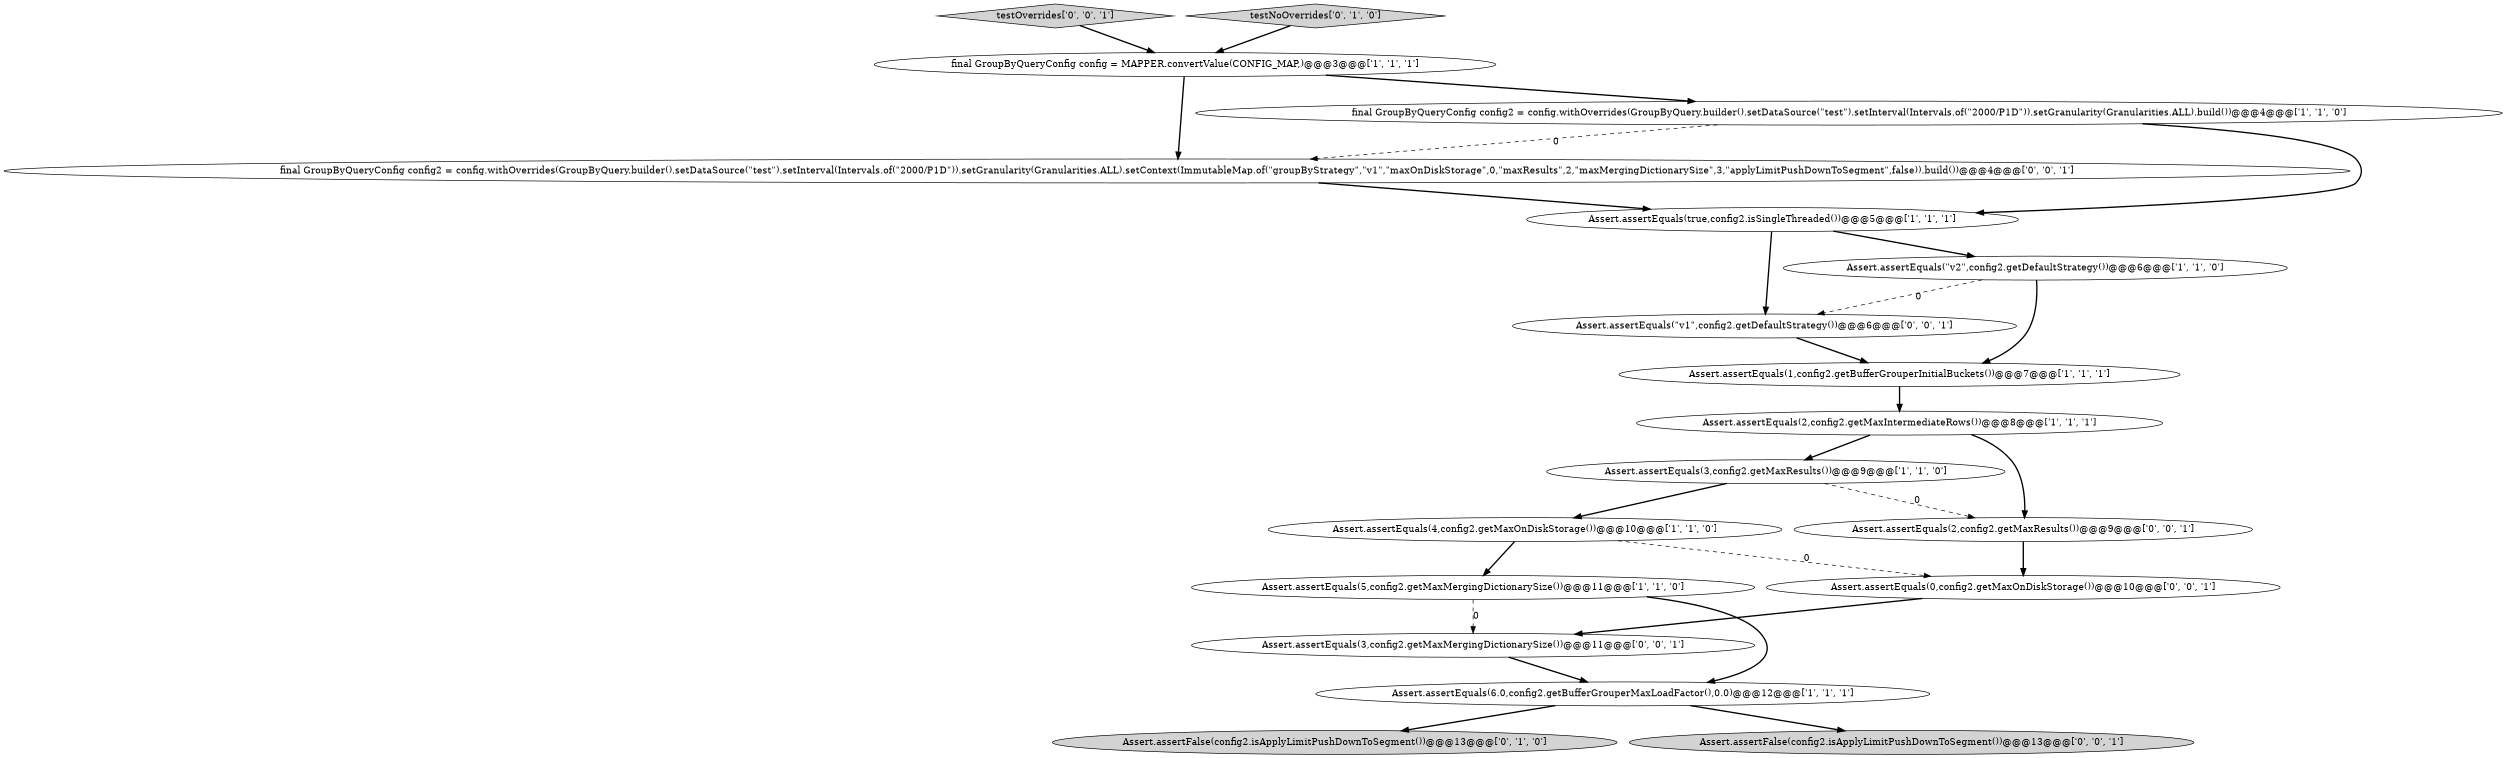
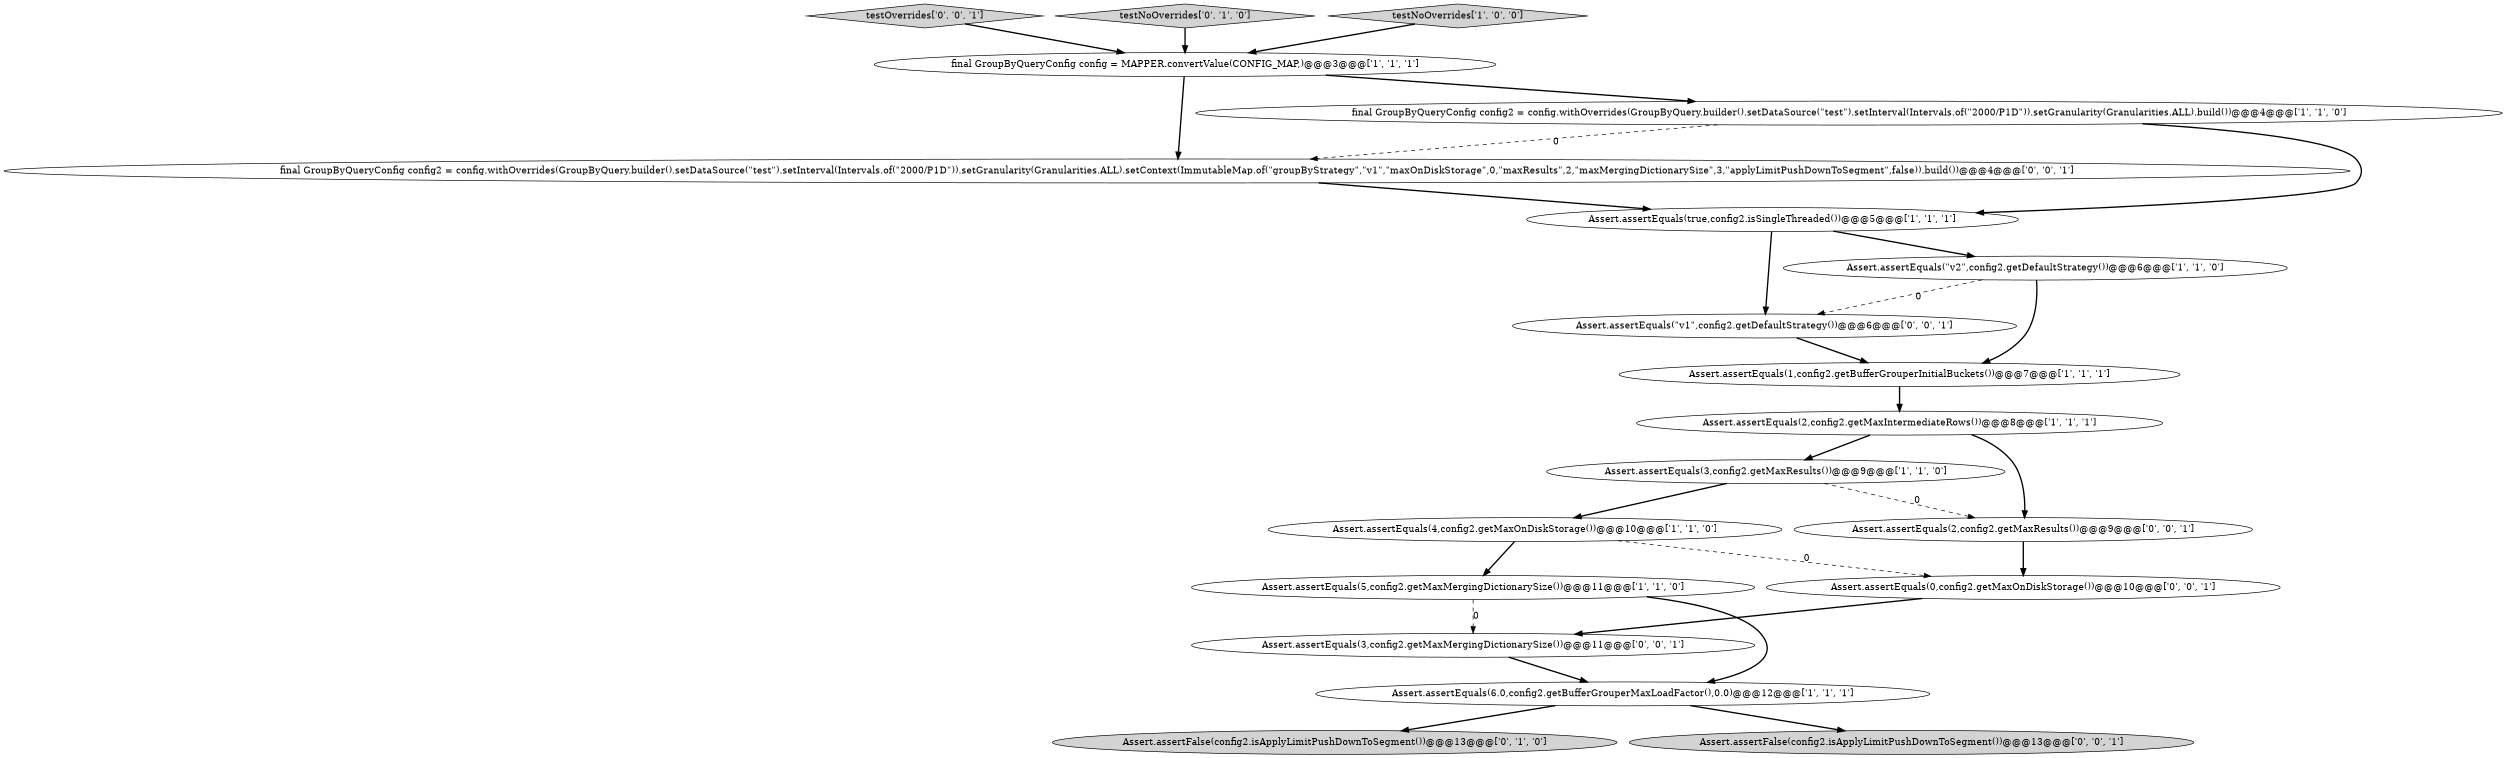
none -> (1458, 16)
